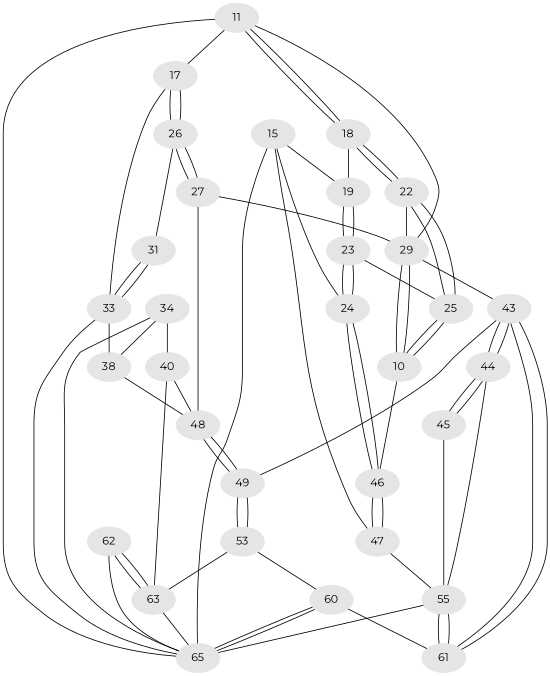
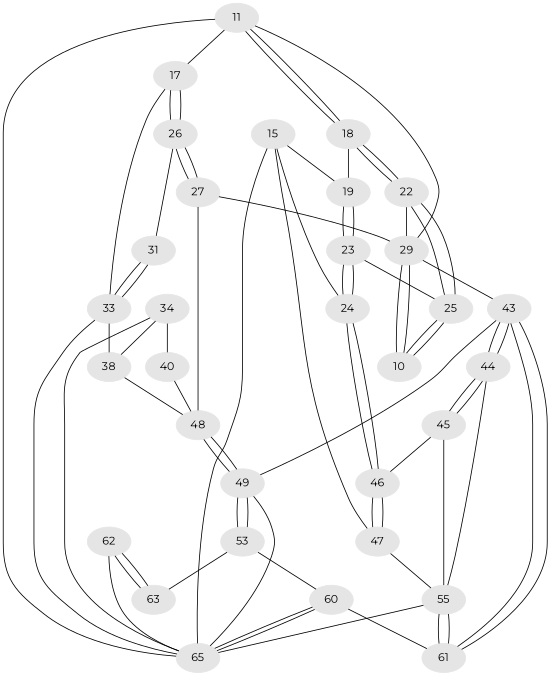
(388, 425) -> (411, 454)
(160, 483) -> none
(176, 629) -> (263, 576)
